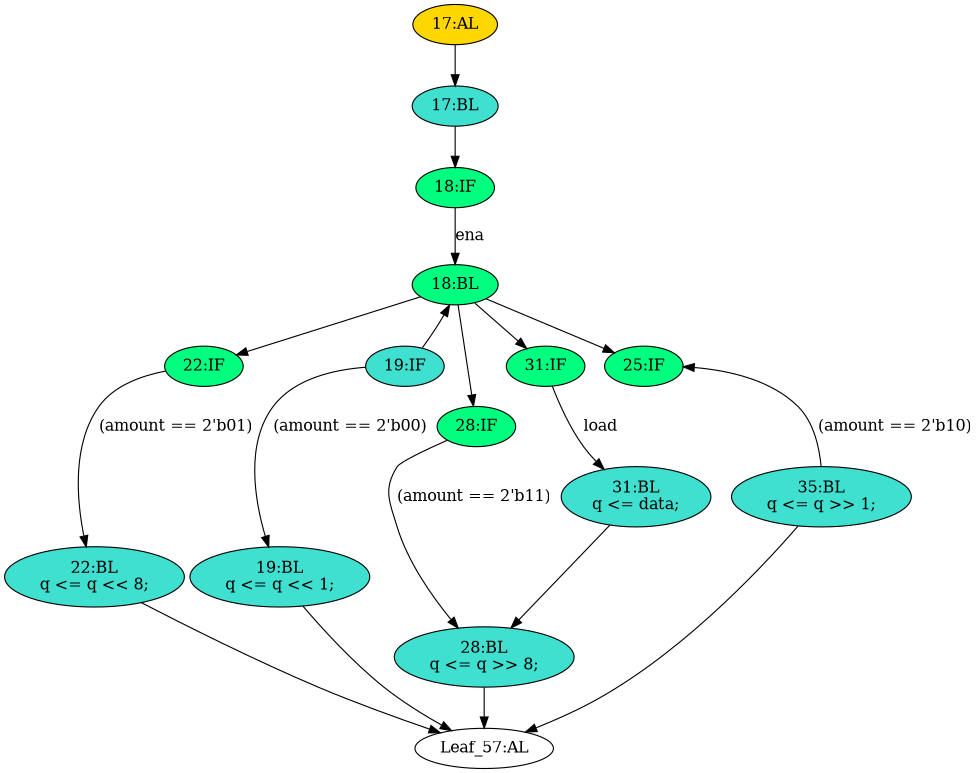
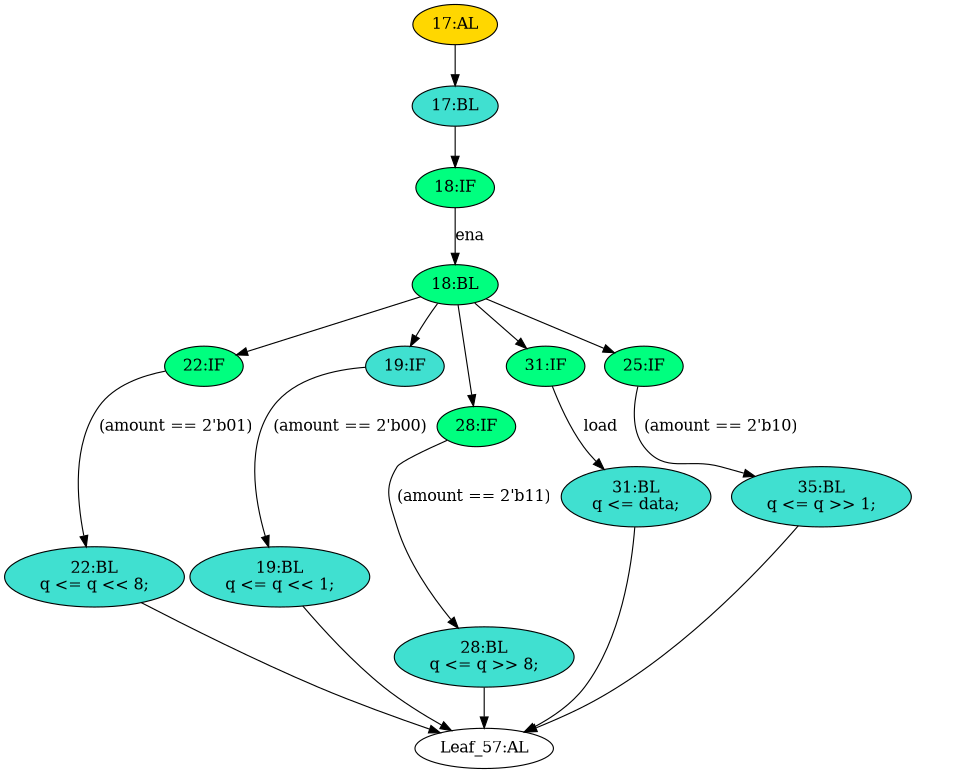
(434, 332) -> (426, 320)
(779, 392) -> (661, 460)
(564, 572) -> (610, 641)
